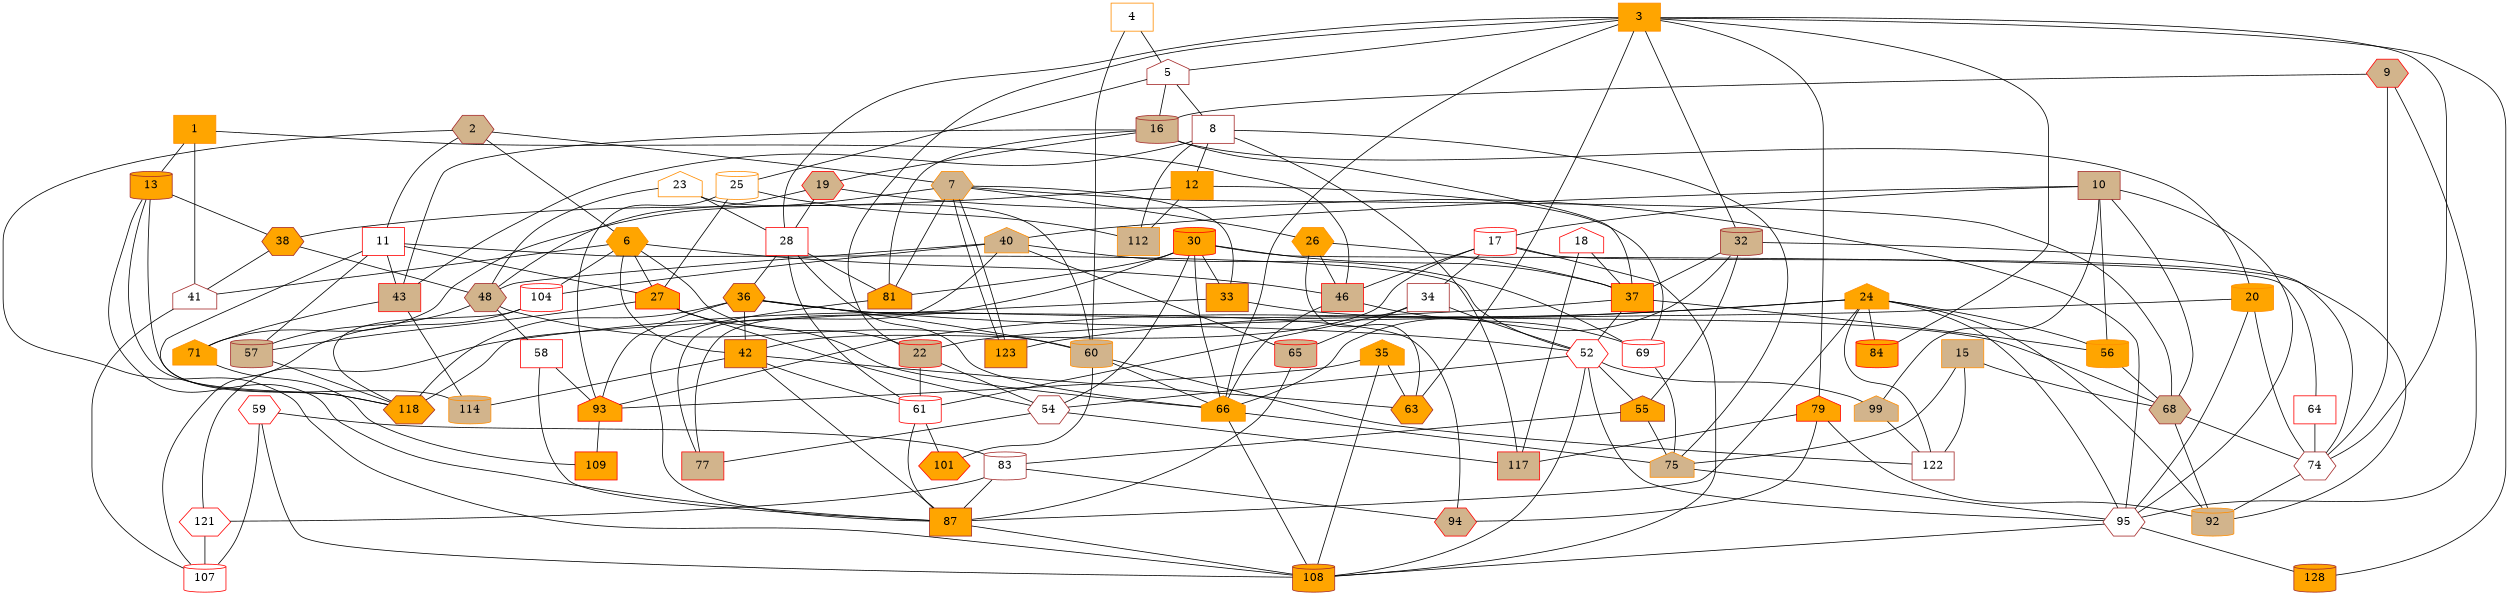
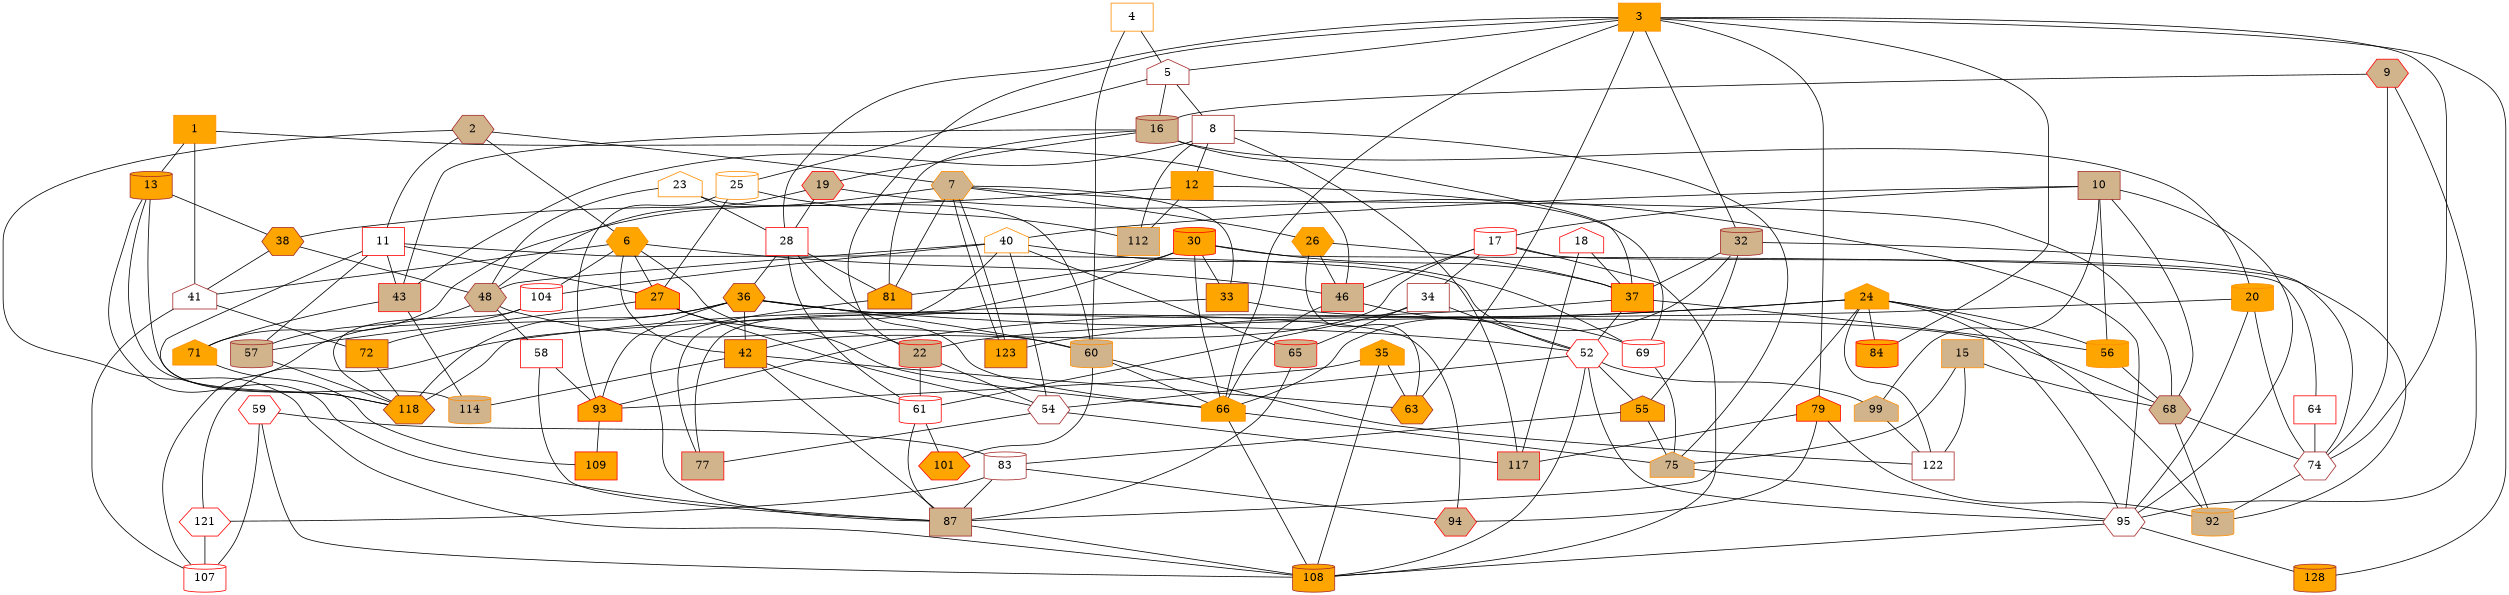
(1007, 242) -> (1007, 242)
(1138, 346) -> (1037, 353)
none -> (367, 354)
(951, 522) -> (951, 522)
